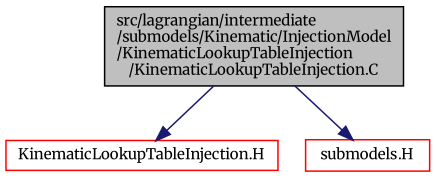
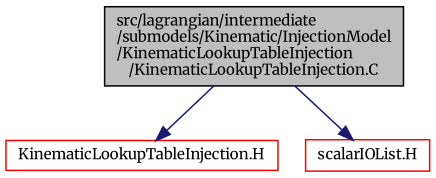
(368, 155) -> (368, 155)
